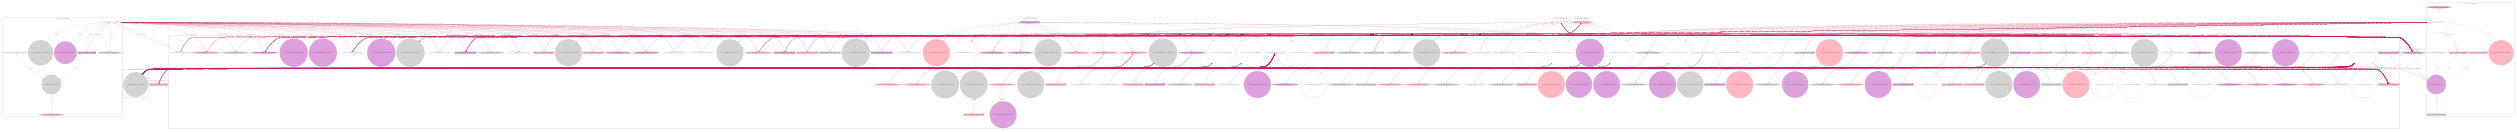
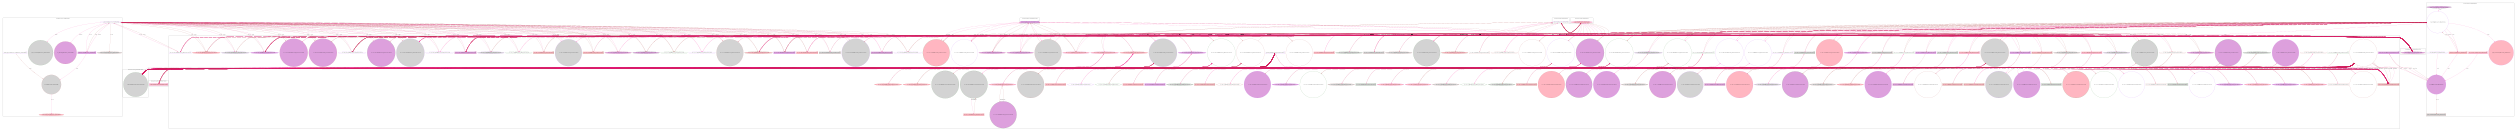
(2383, 69) -> (1452, 36)
